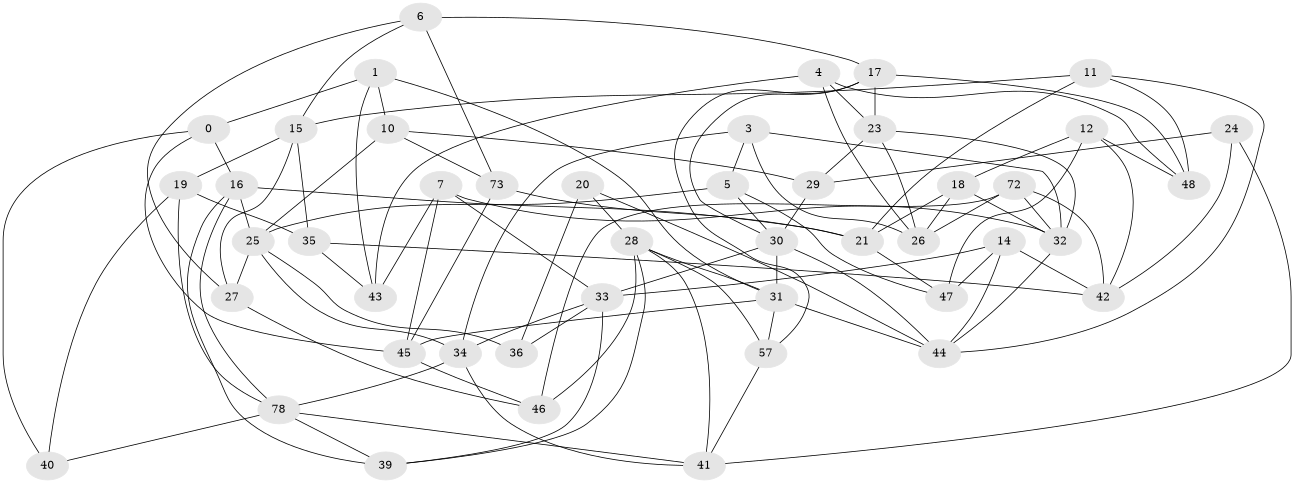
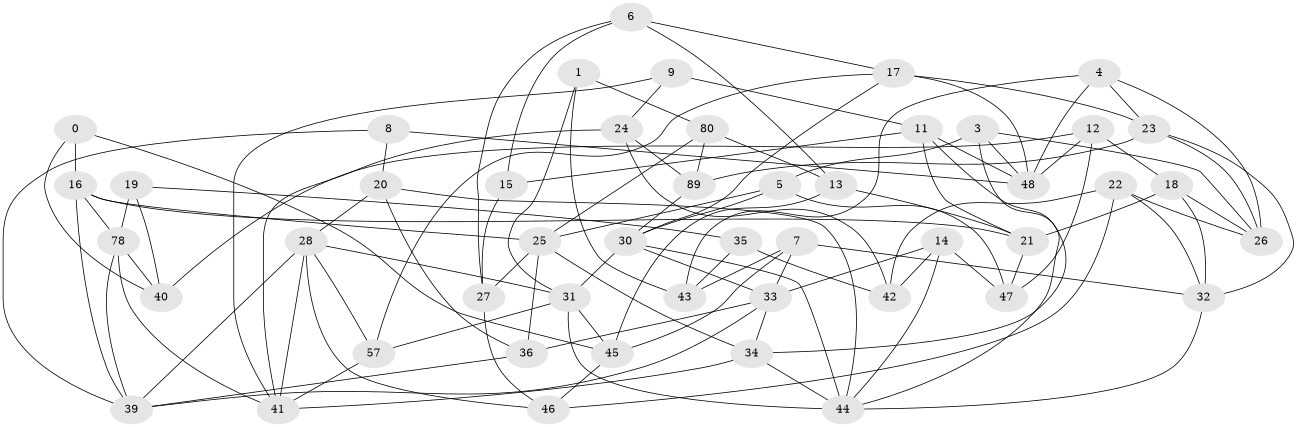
none -> (672, 73)
(292, 101) -> none
(388, 129) -> (707, 129)
none -> (389, 129)
(936, 156) -> (1003, 157)
(238, 157) -> none
(303, 185) -> none
(497, 185) -> (836, 185)
(813, 185) -> (694, 185)
(1014, 185) -> (1116, 185)
(1133, 209) -> (722, 146)
none -> (338, 381)
(372, 387) -> (791, 378)
